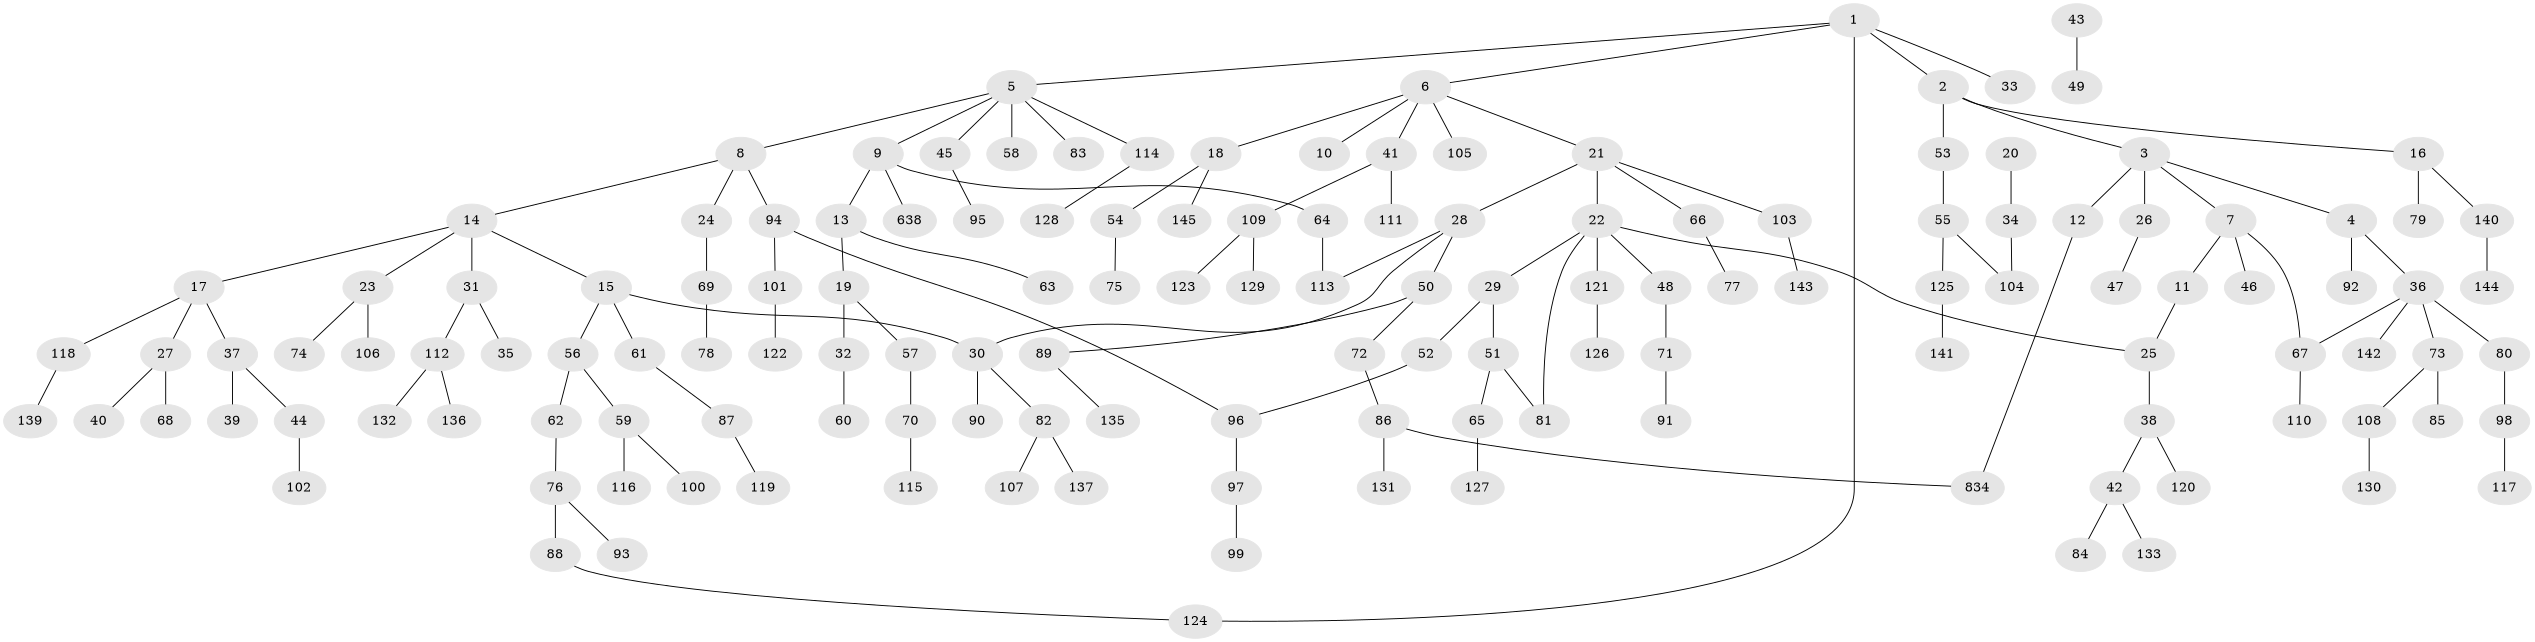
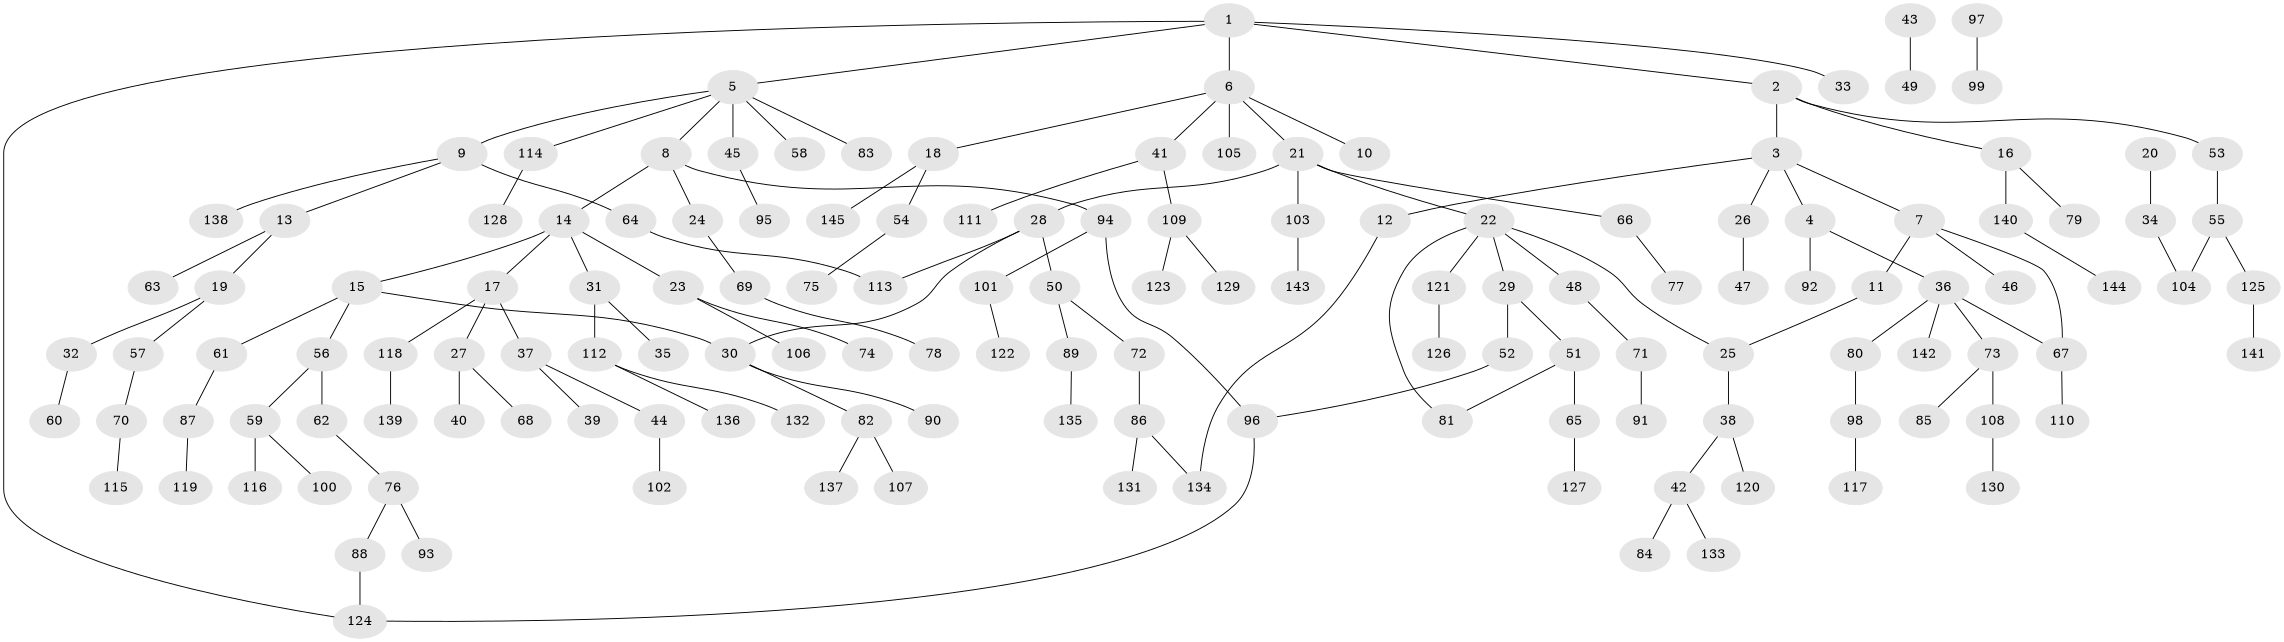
(910, 221) -> (216, 221)
(1236, 455) -> (855, 603)
(1978, 488) -> (1200, 488)
